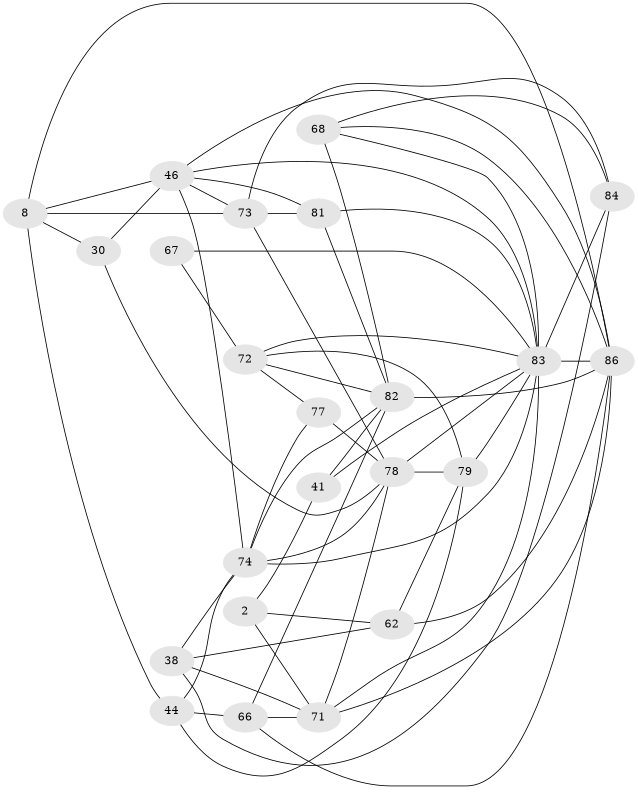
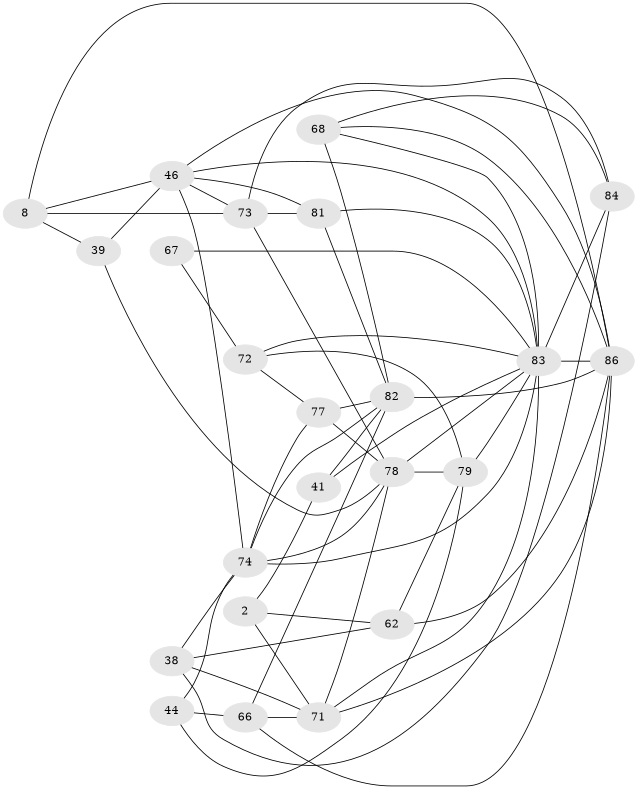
(99, 251) -> (99, 251)
(319, 378) -> (359, 404)
(74, 469) -> none
